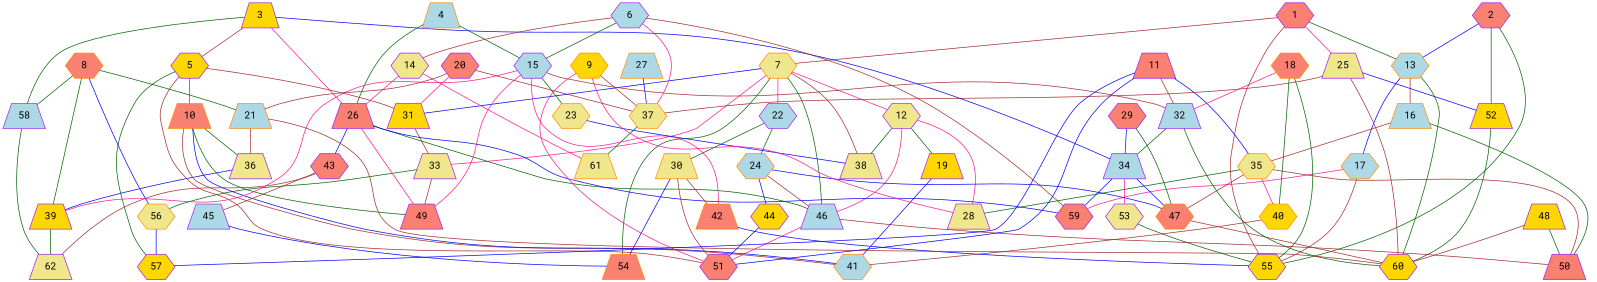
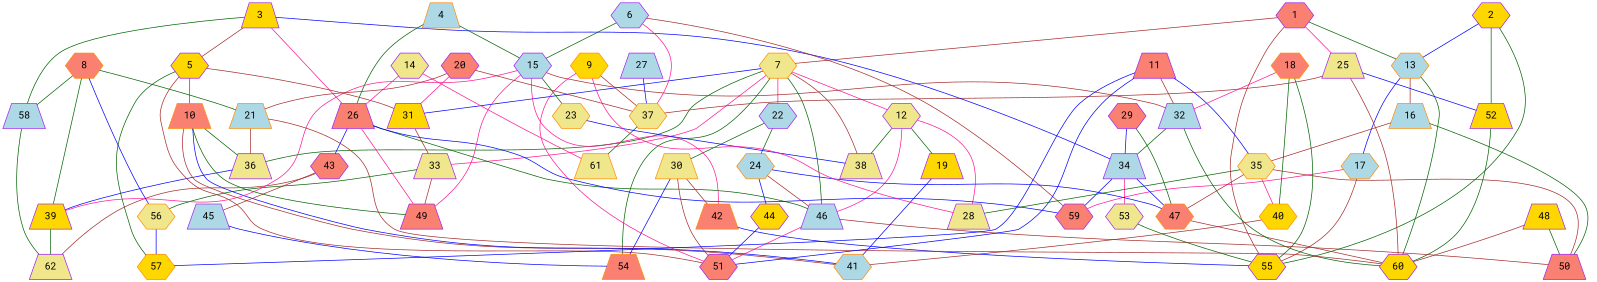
(1491, 15) -> (1491, 15)
(498, 37) -> none
(642, 66) -> (642, 66)
none -> (524, 149)
(156, 267) -> (156, 267)
